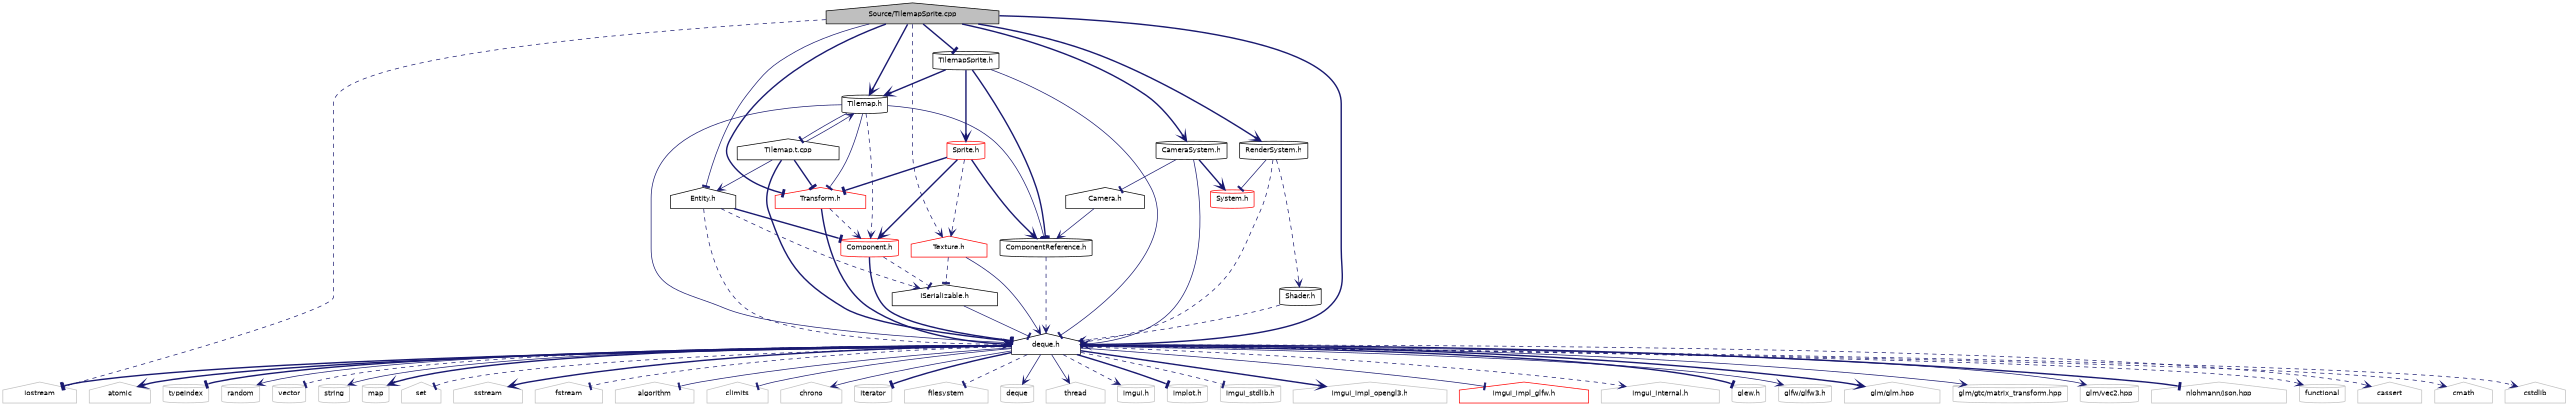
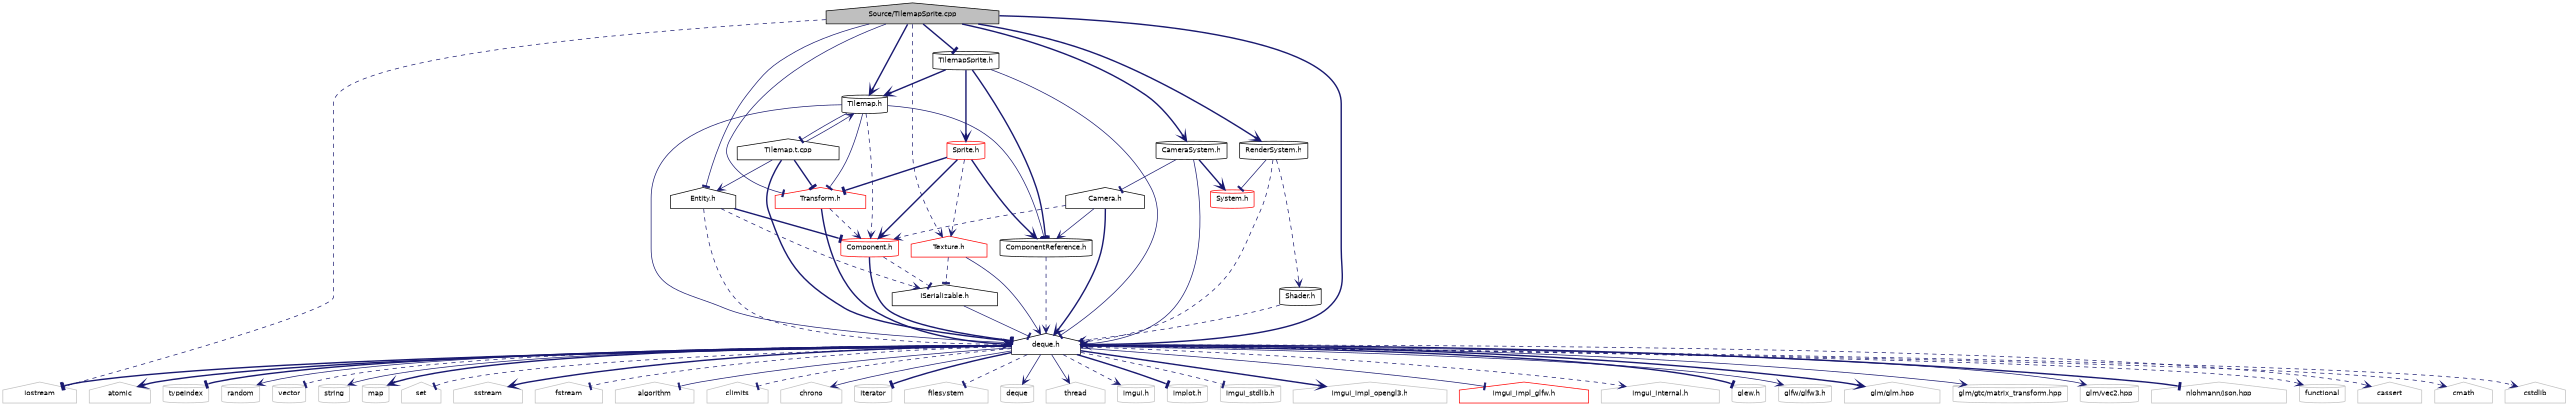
(765, 95) -> (765, 95)
none -> (983, 219)
none -> (1093, 273)
(885, 363) -> (885, 363)
